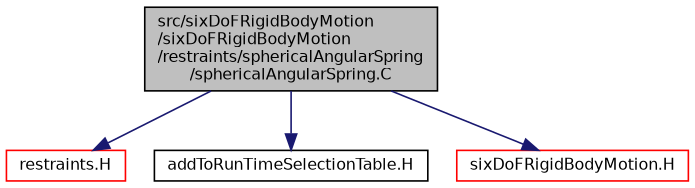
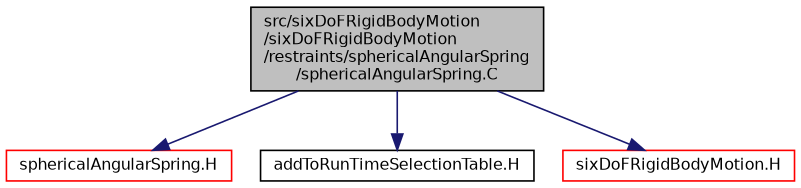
(66, 166) -> (119, 166)
